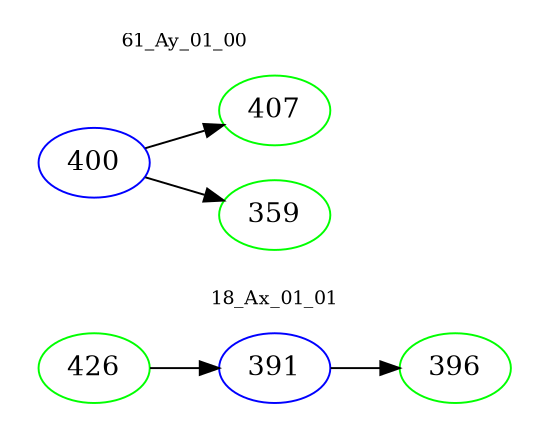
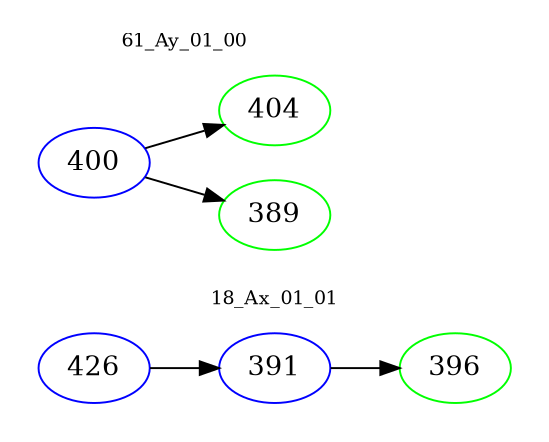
(275, 110) -> (275, 110)
(275, 215) -> (275, 215)
(94, 368) -> (94, 368)
